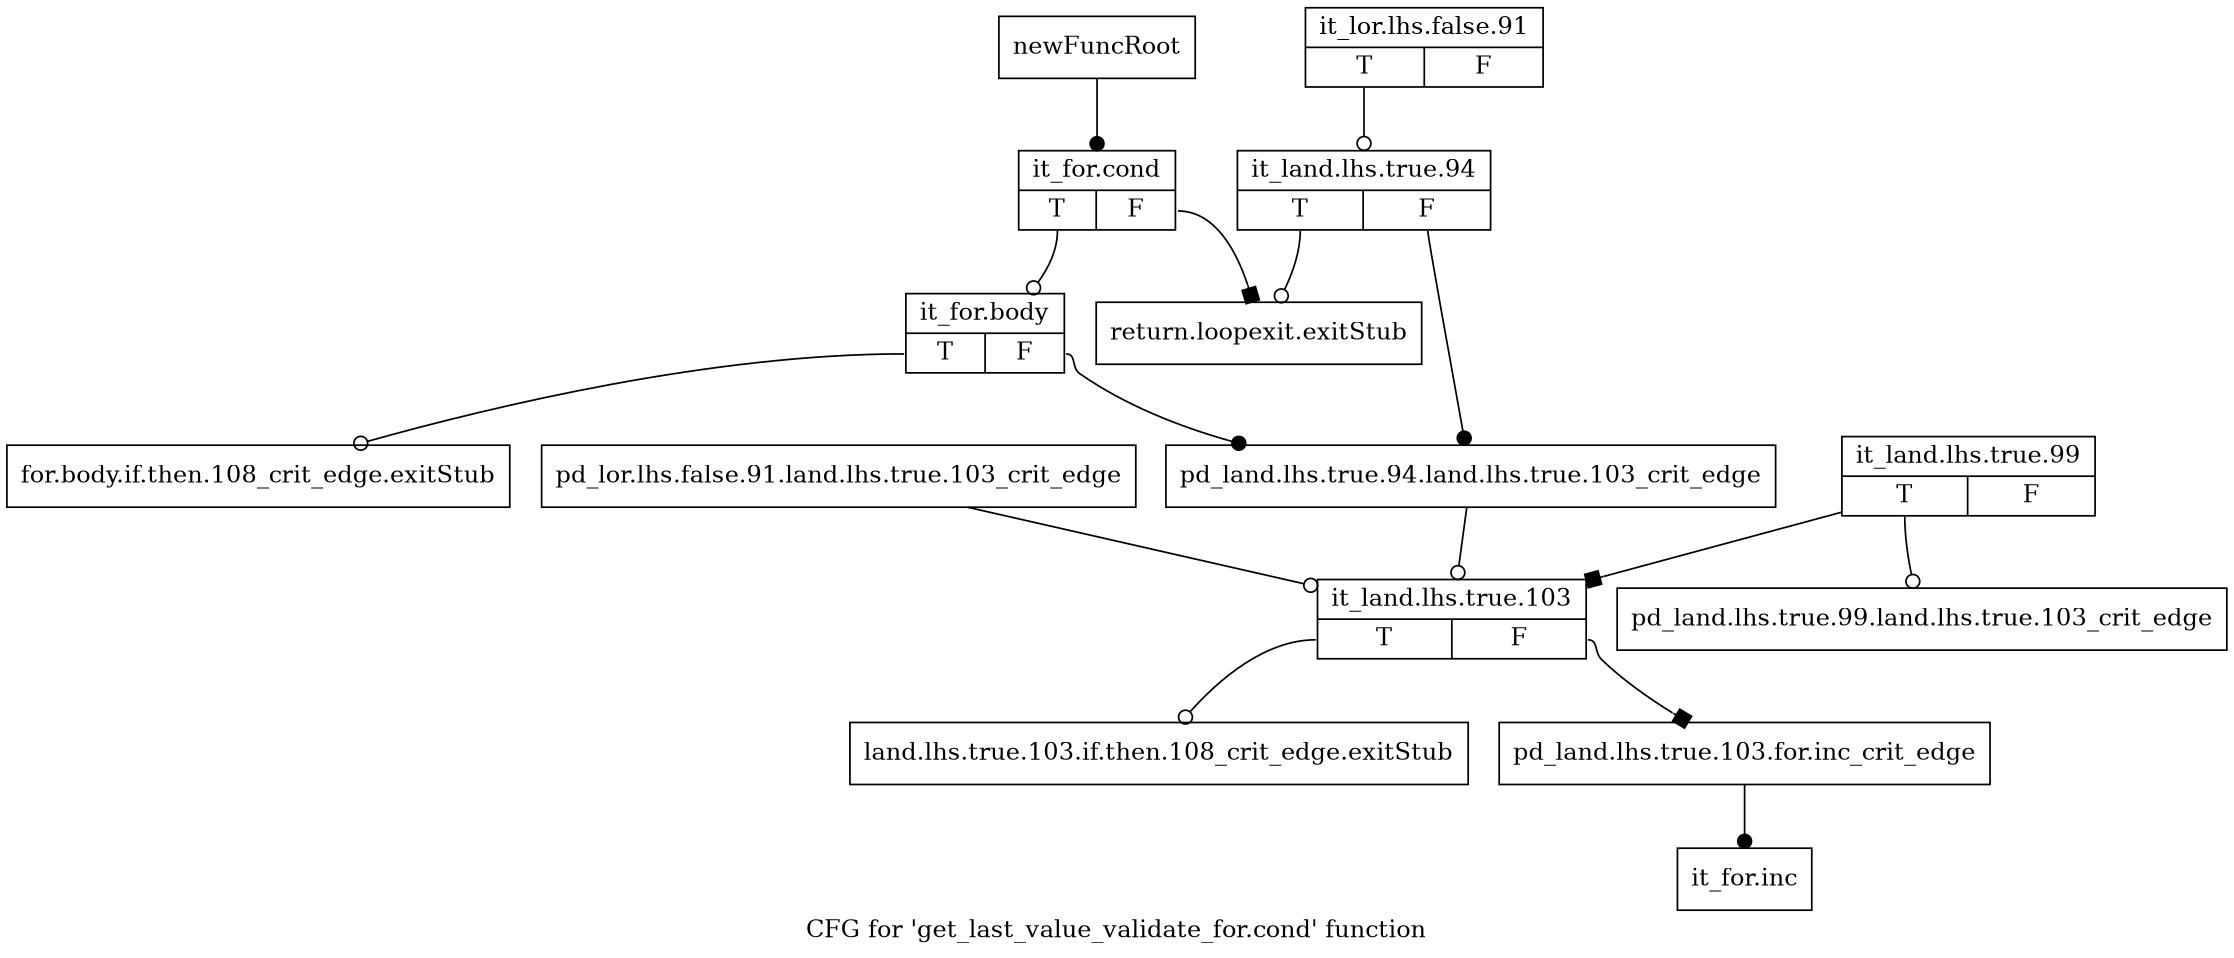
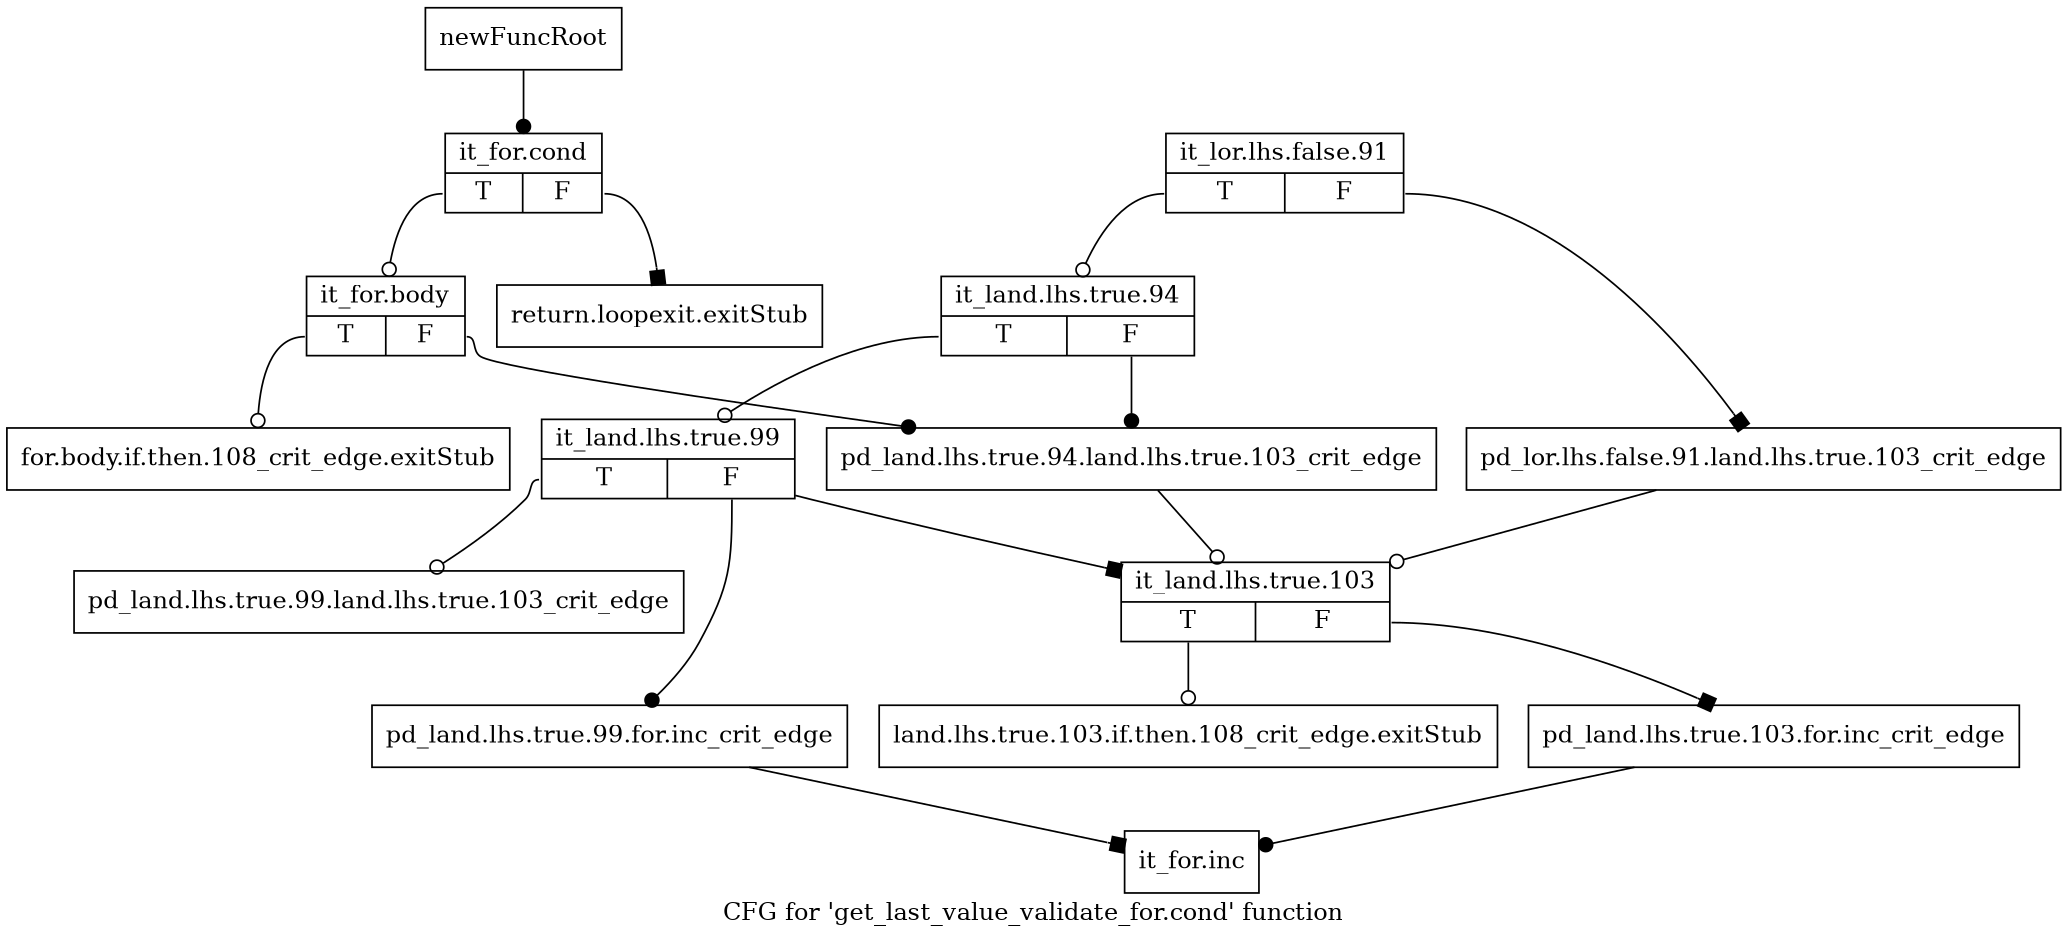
(1296, 261) -> (830, 360)
none -> (1592, 267)
none -> (610, 736)
